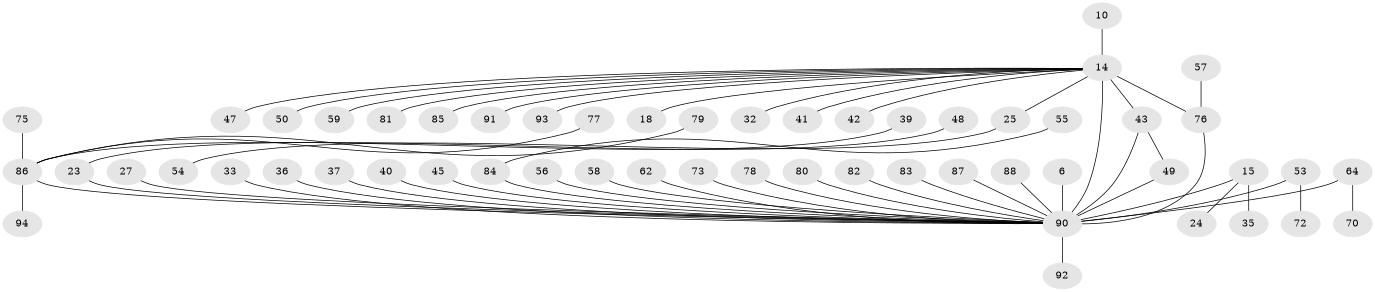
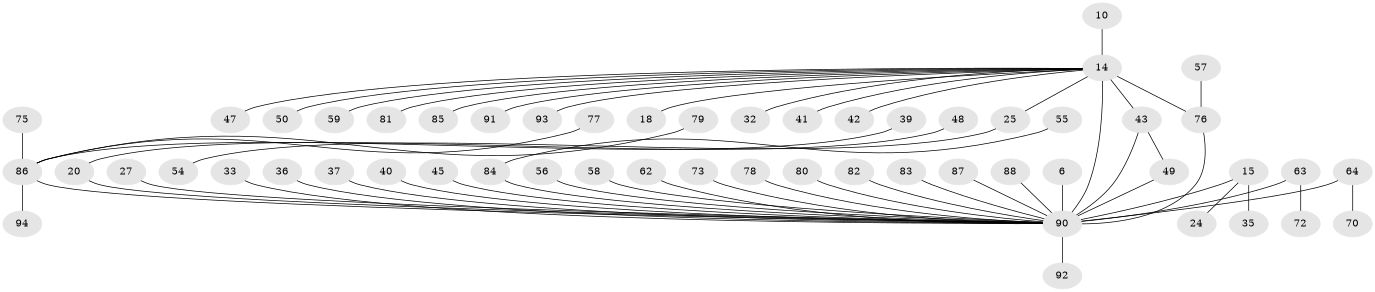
(74, 172) -> (74, 172)
(1301, 172) -> (1301, 172)
